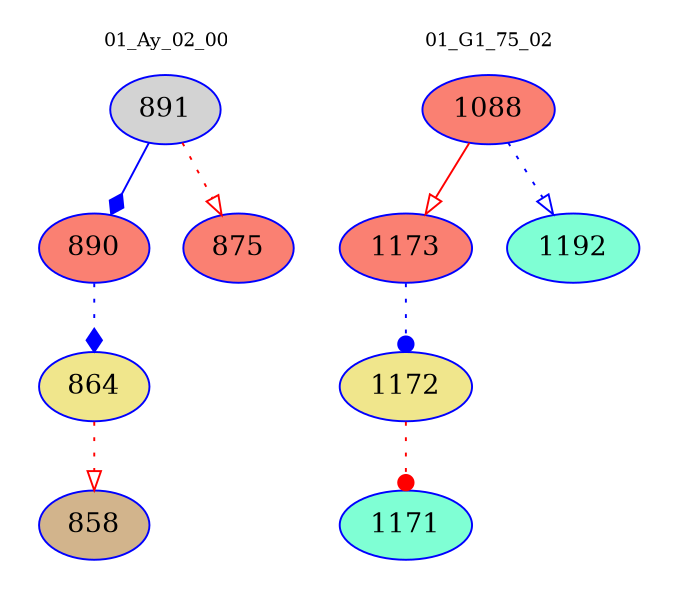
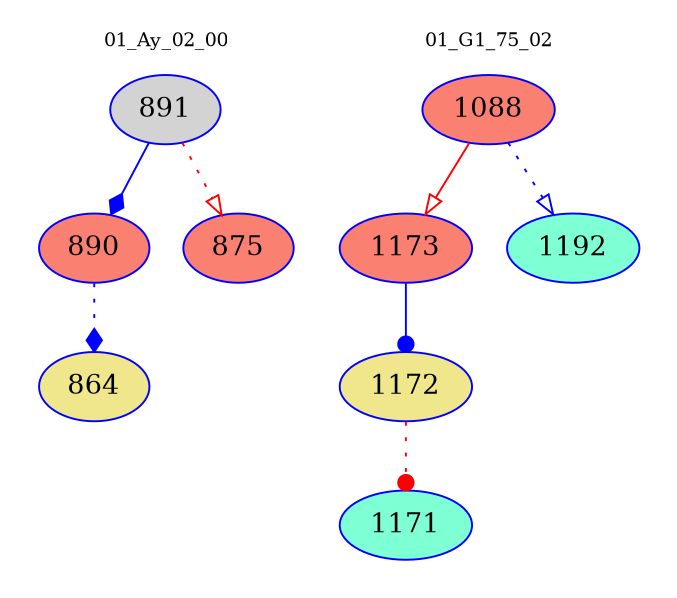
(406, 310) -> (406, 310)
(94, 525) -> none
